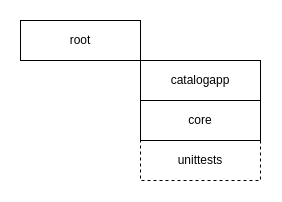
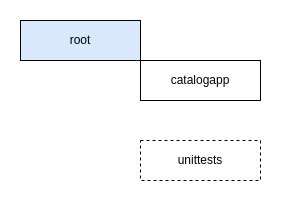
(81, 41) -> (81, 41)
(201, 121) -> none
